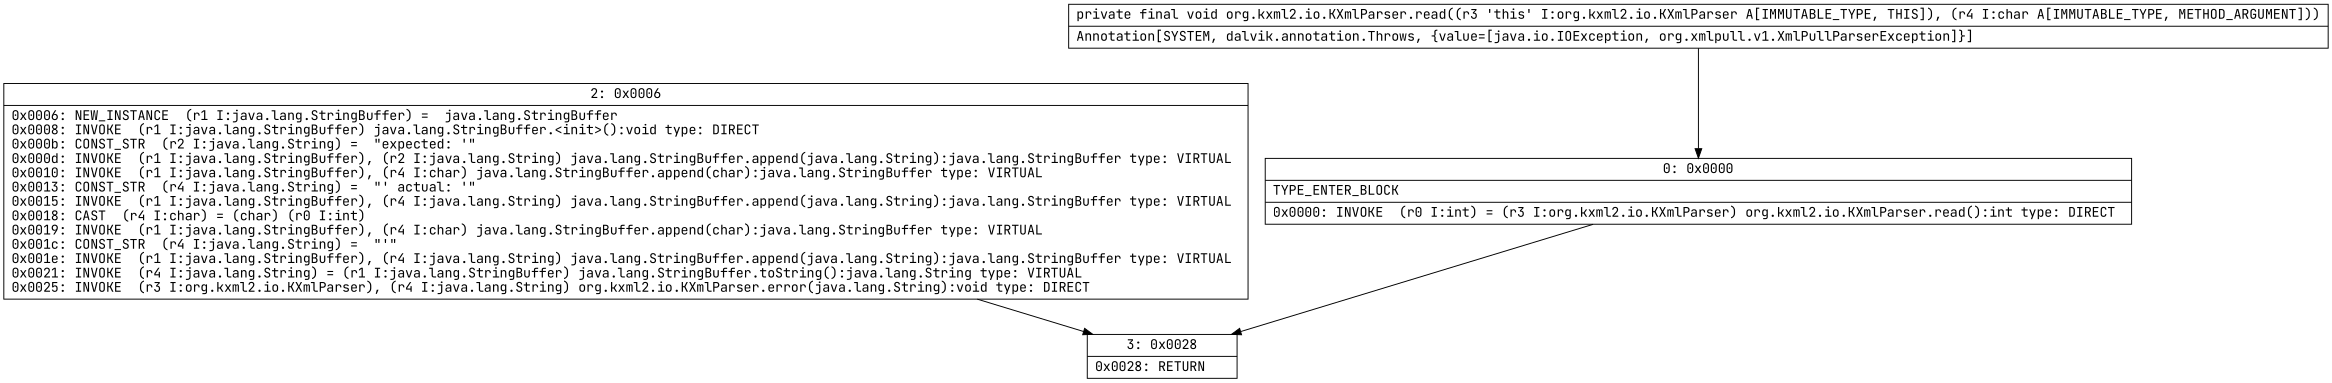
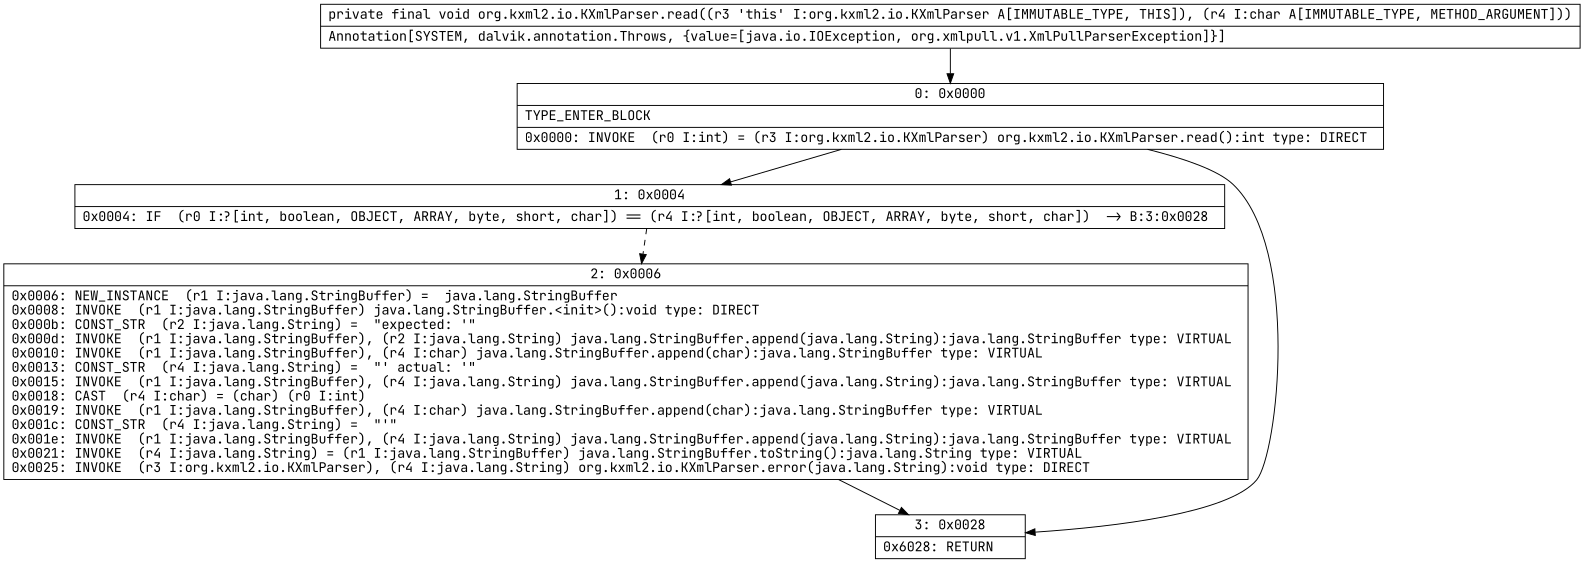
none -> (650, 207)
(1162, 367) -> (950, 547)
